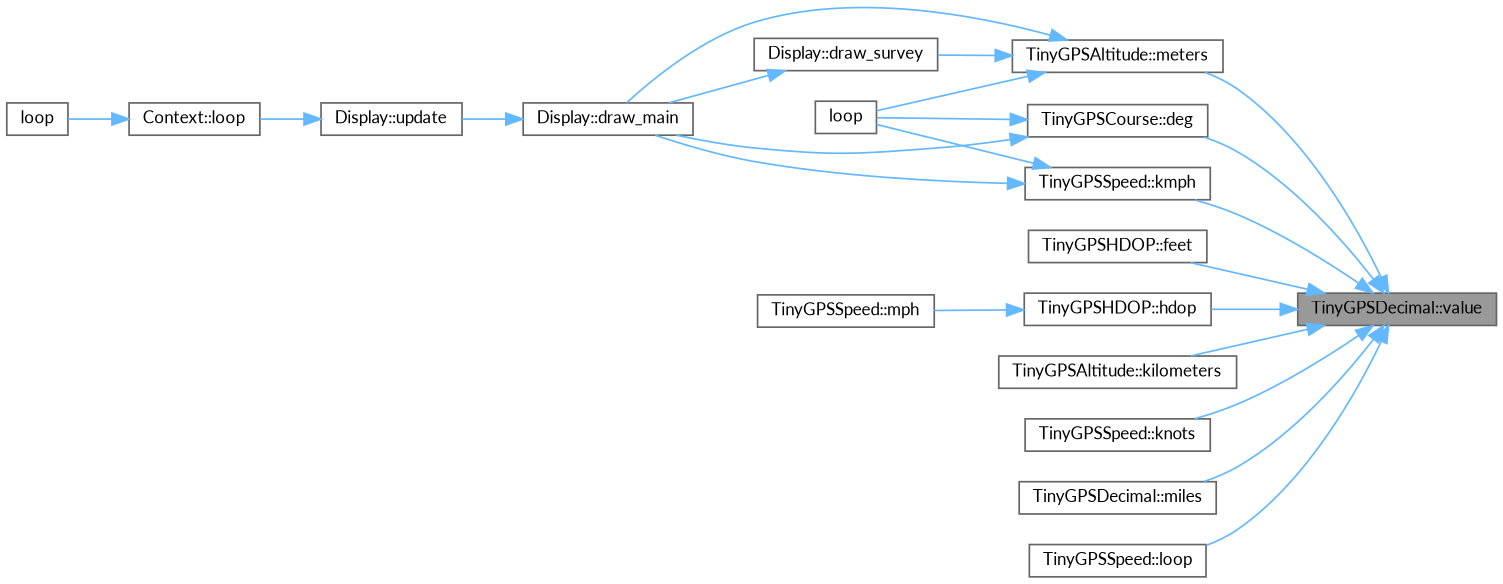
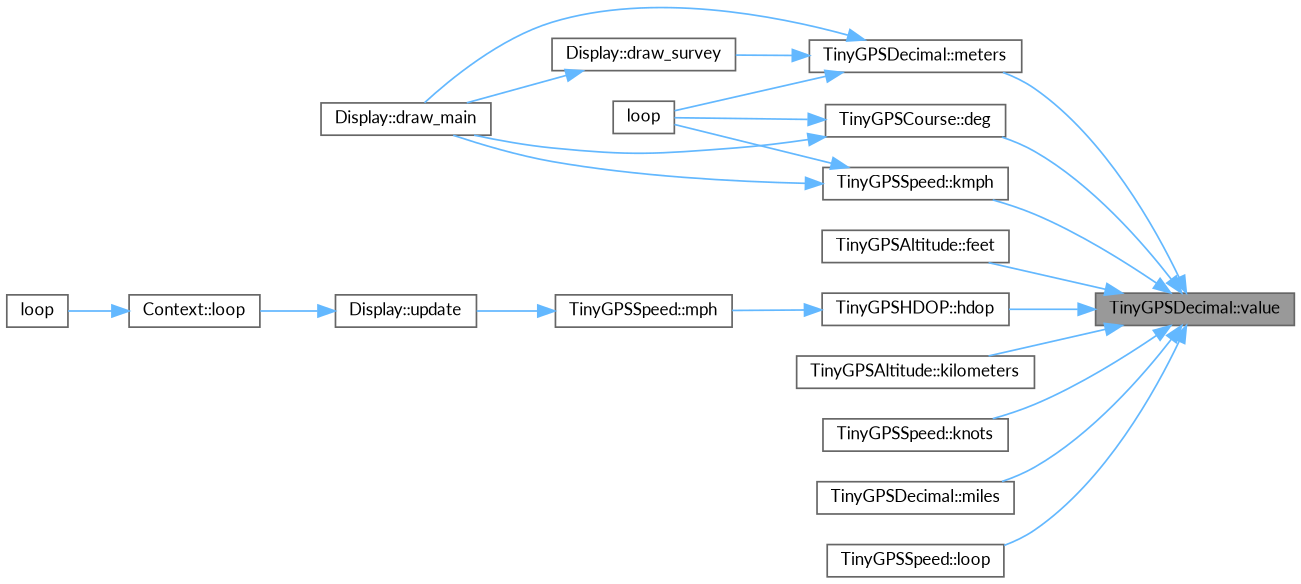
(1118, 56) -> (916, 56)
(484, 119) -> (507, 311)
(1118, 246) -> (916, 246)
